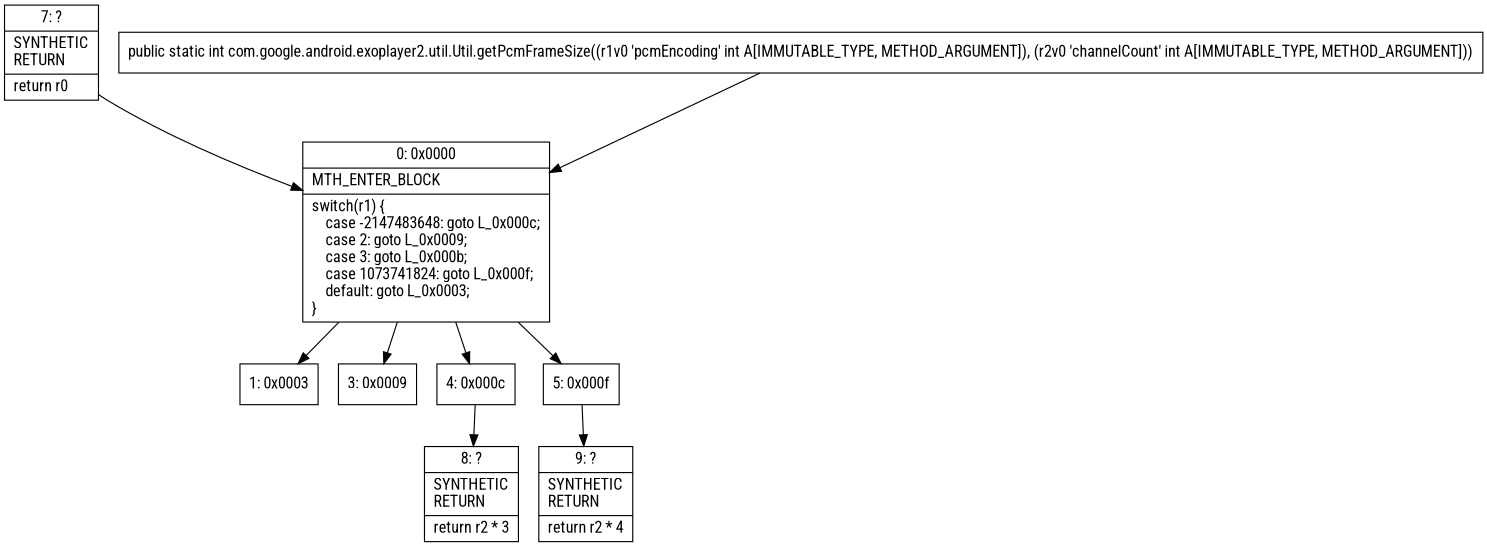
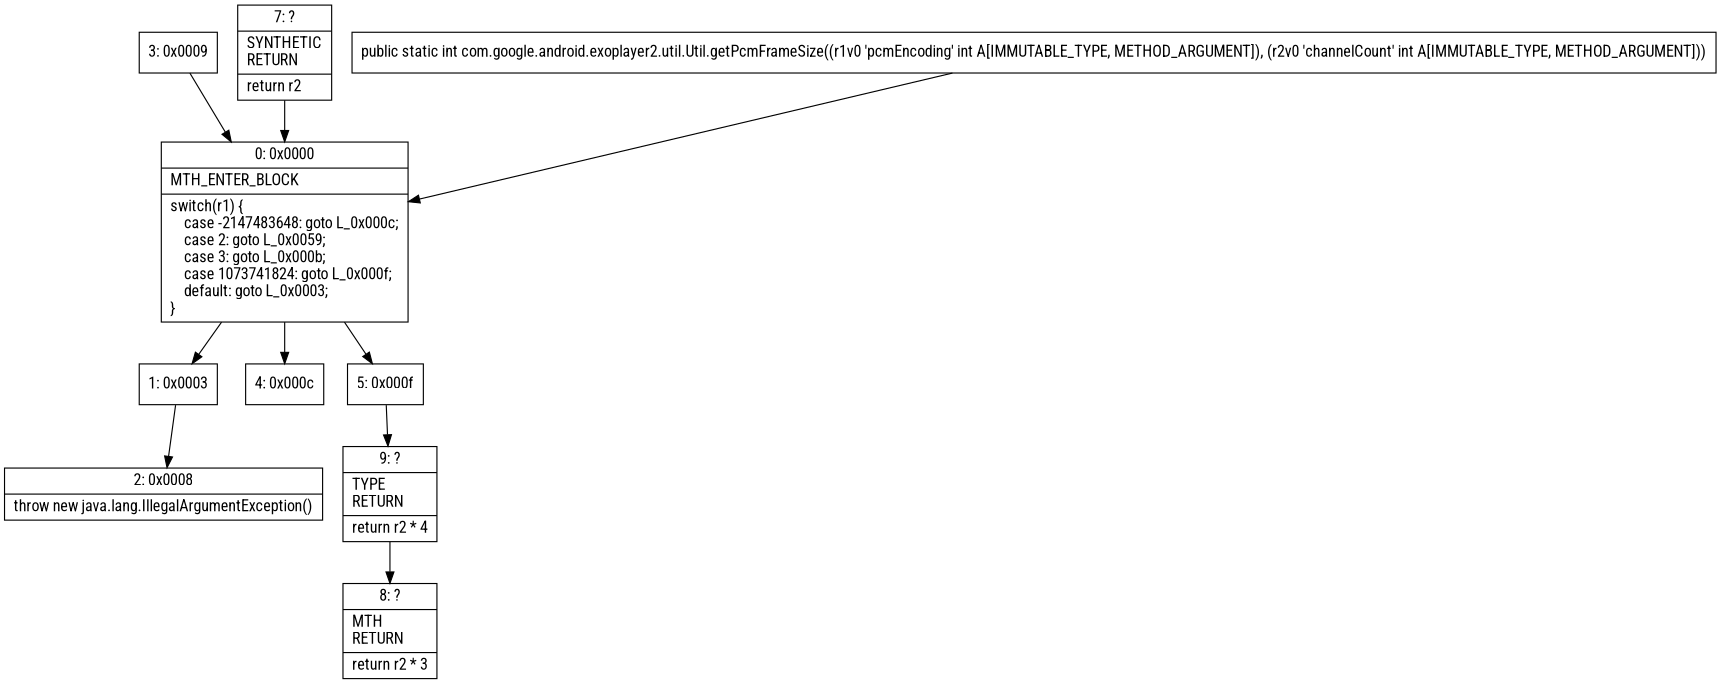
(41, 87) -> (274, 87)
(390, 241) -> (248, 241)
(392, 338) -> (208, 103)
(475, 420) -> (390, 557)
(471, 485) -> (368, 622)
(586, 485) -> (369, 485)
none -> (164, 494)
